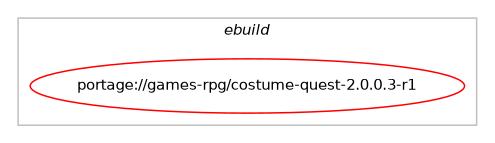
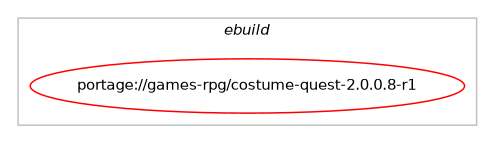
(247, 86) -> (247, 86)
